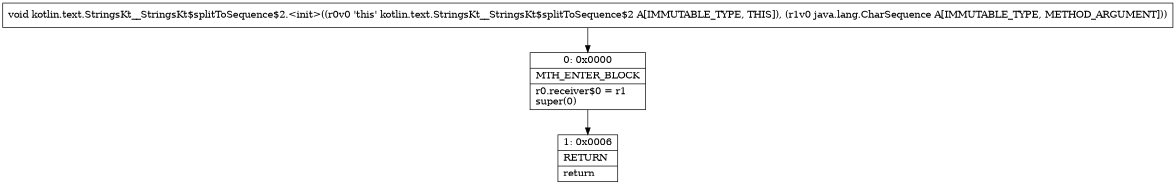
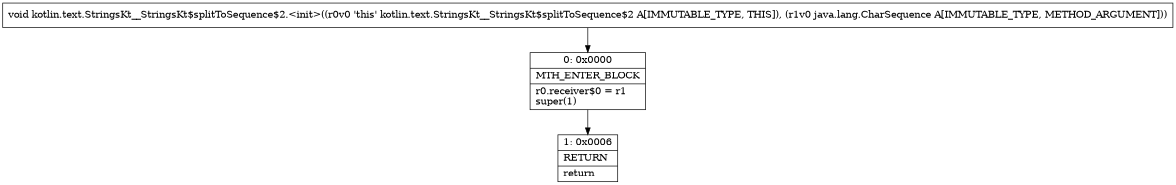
(556, 102) -> (556, 102)
